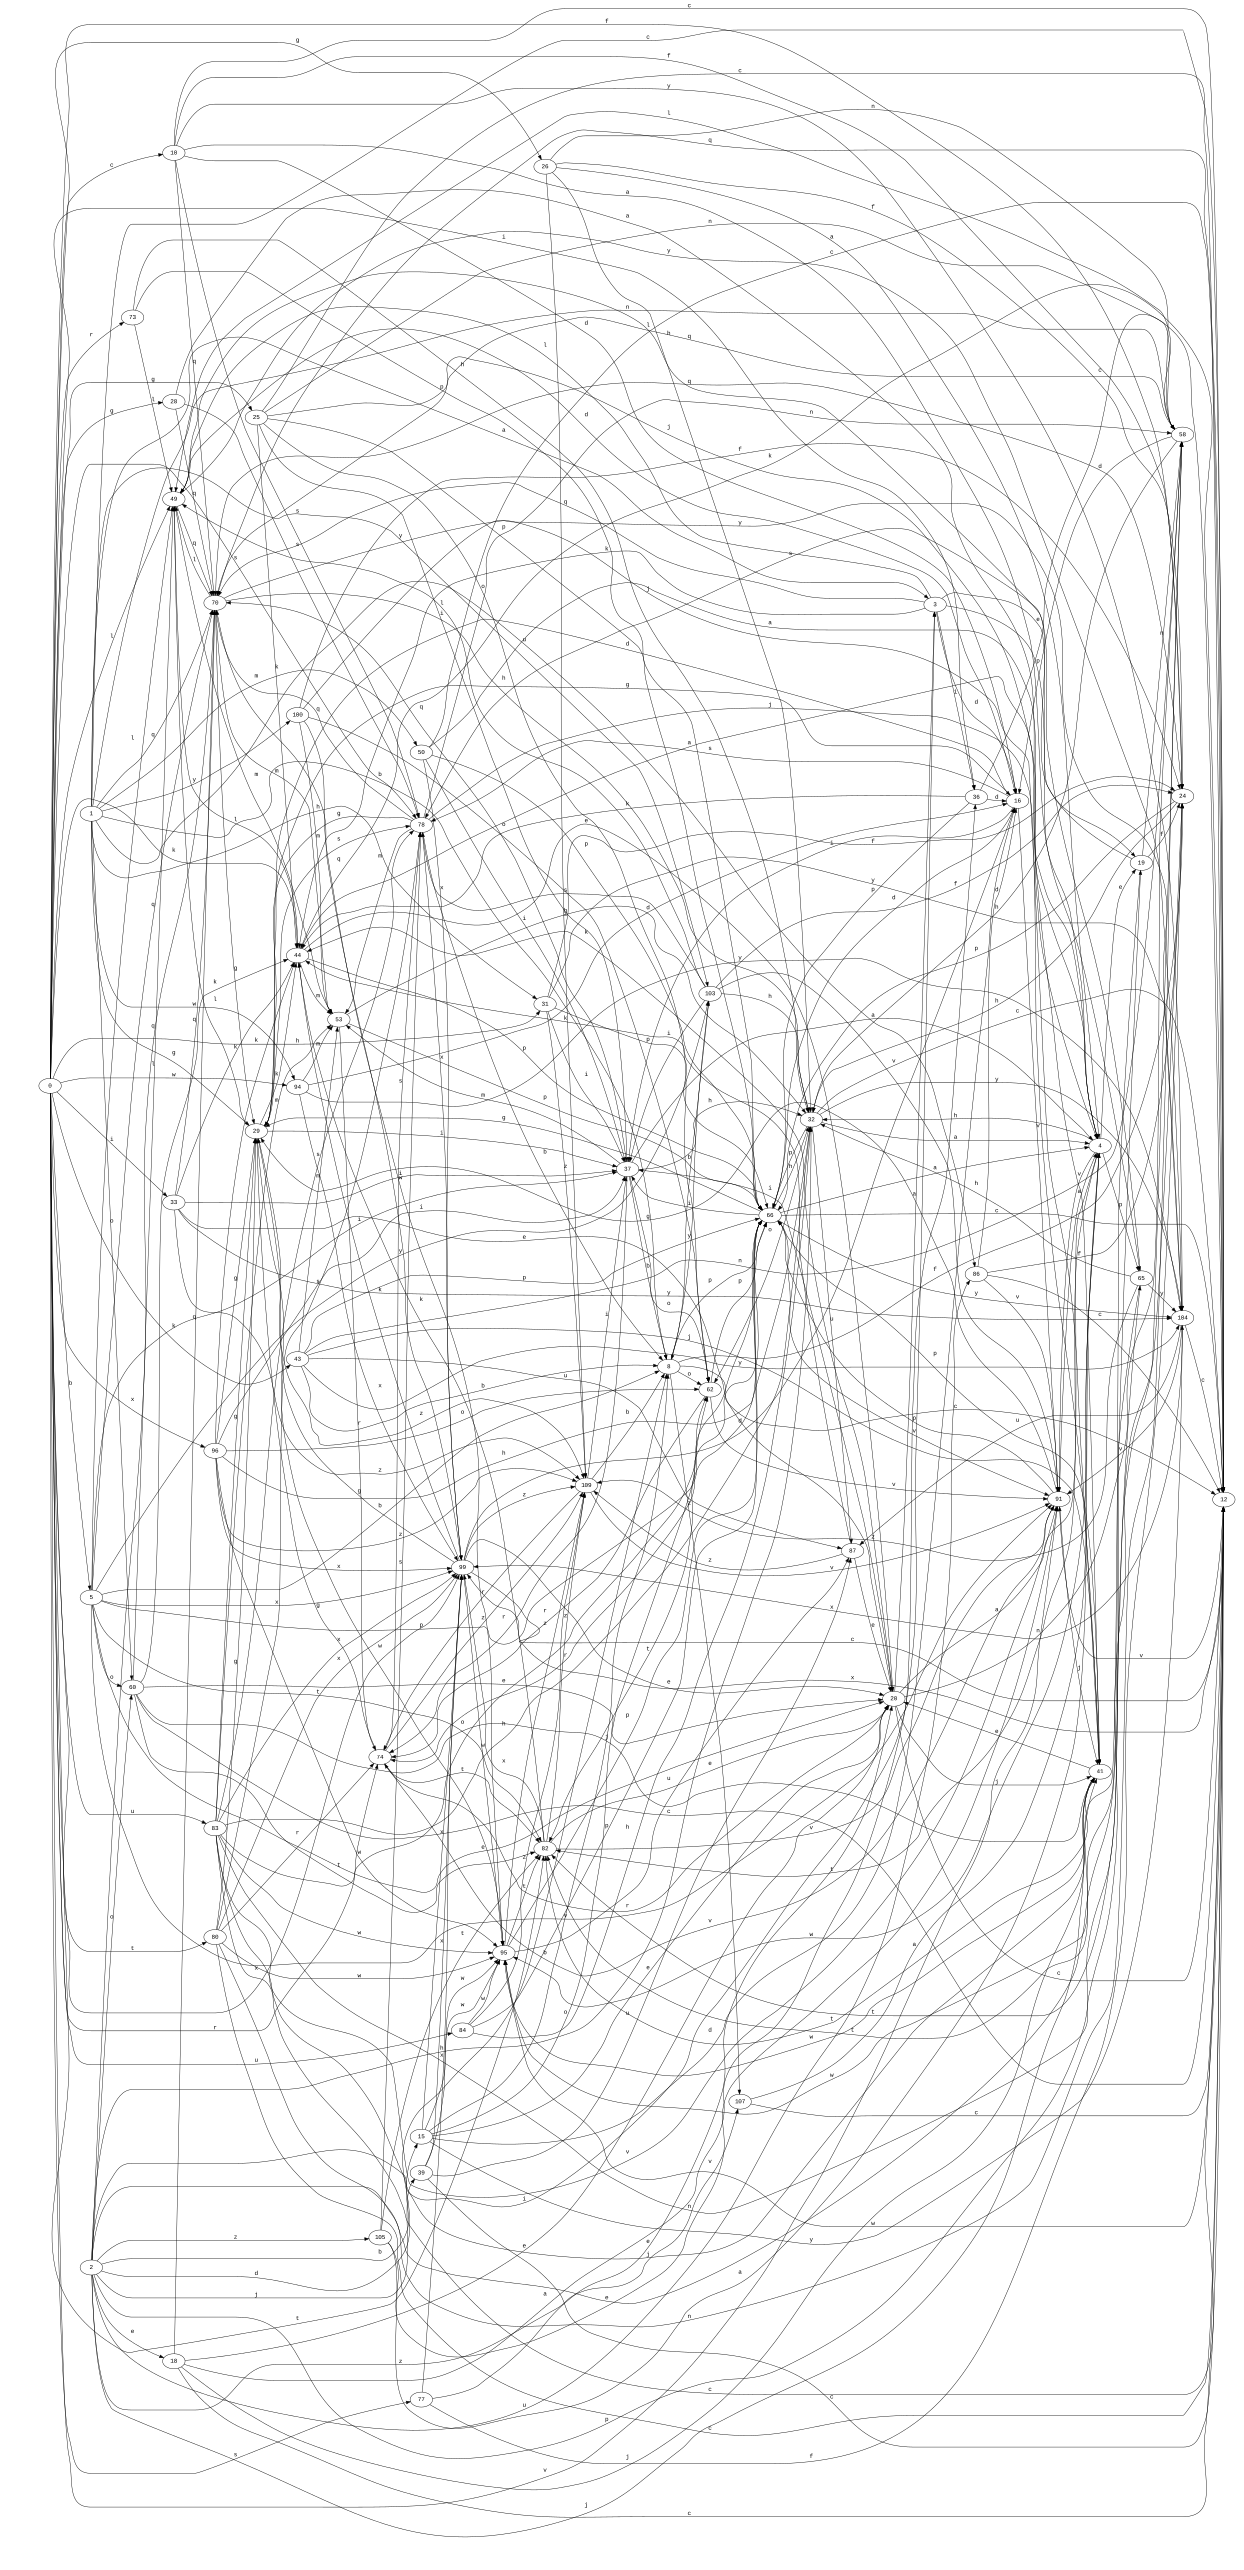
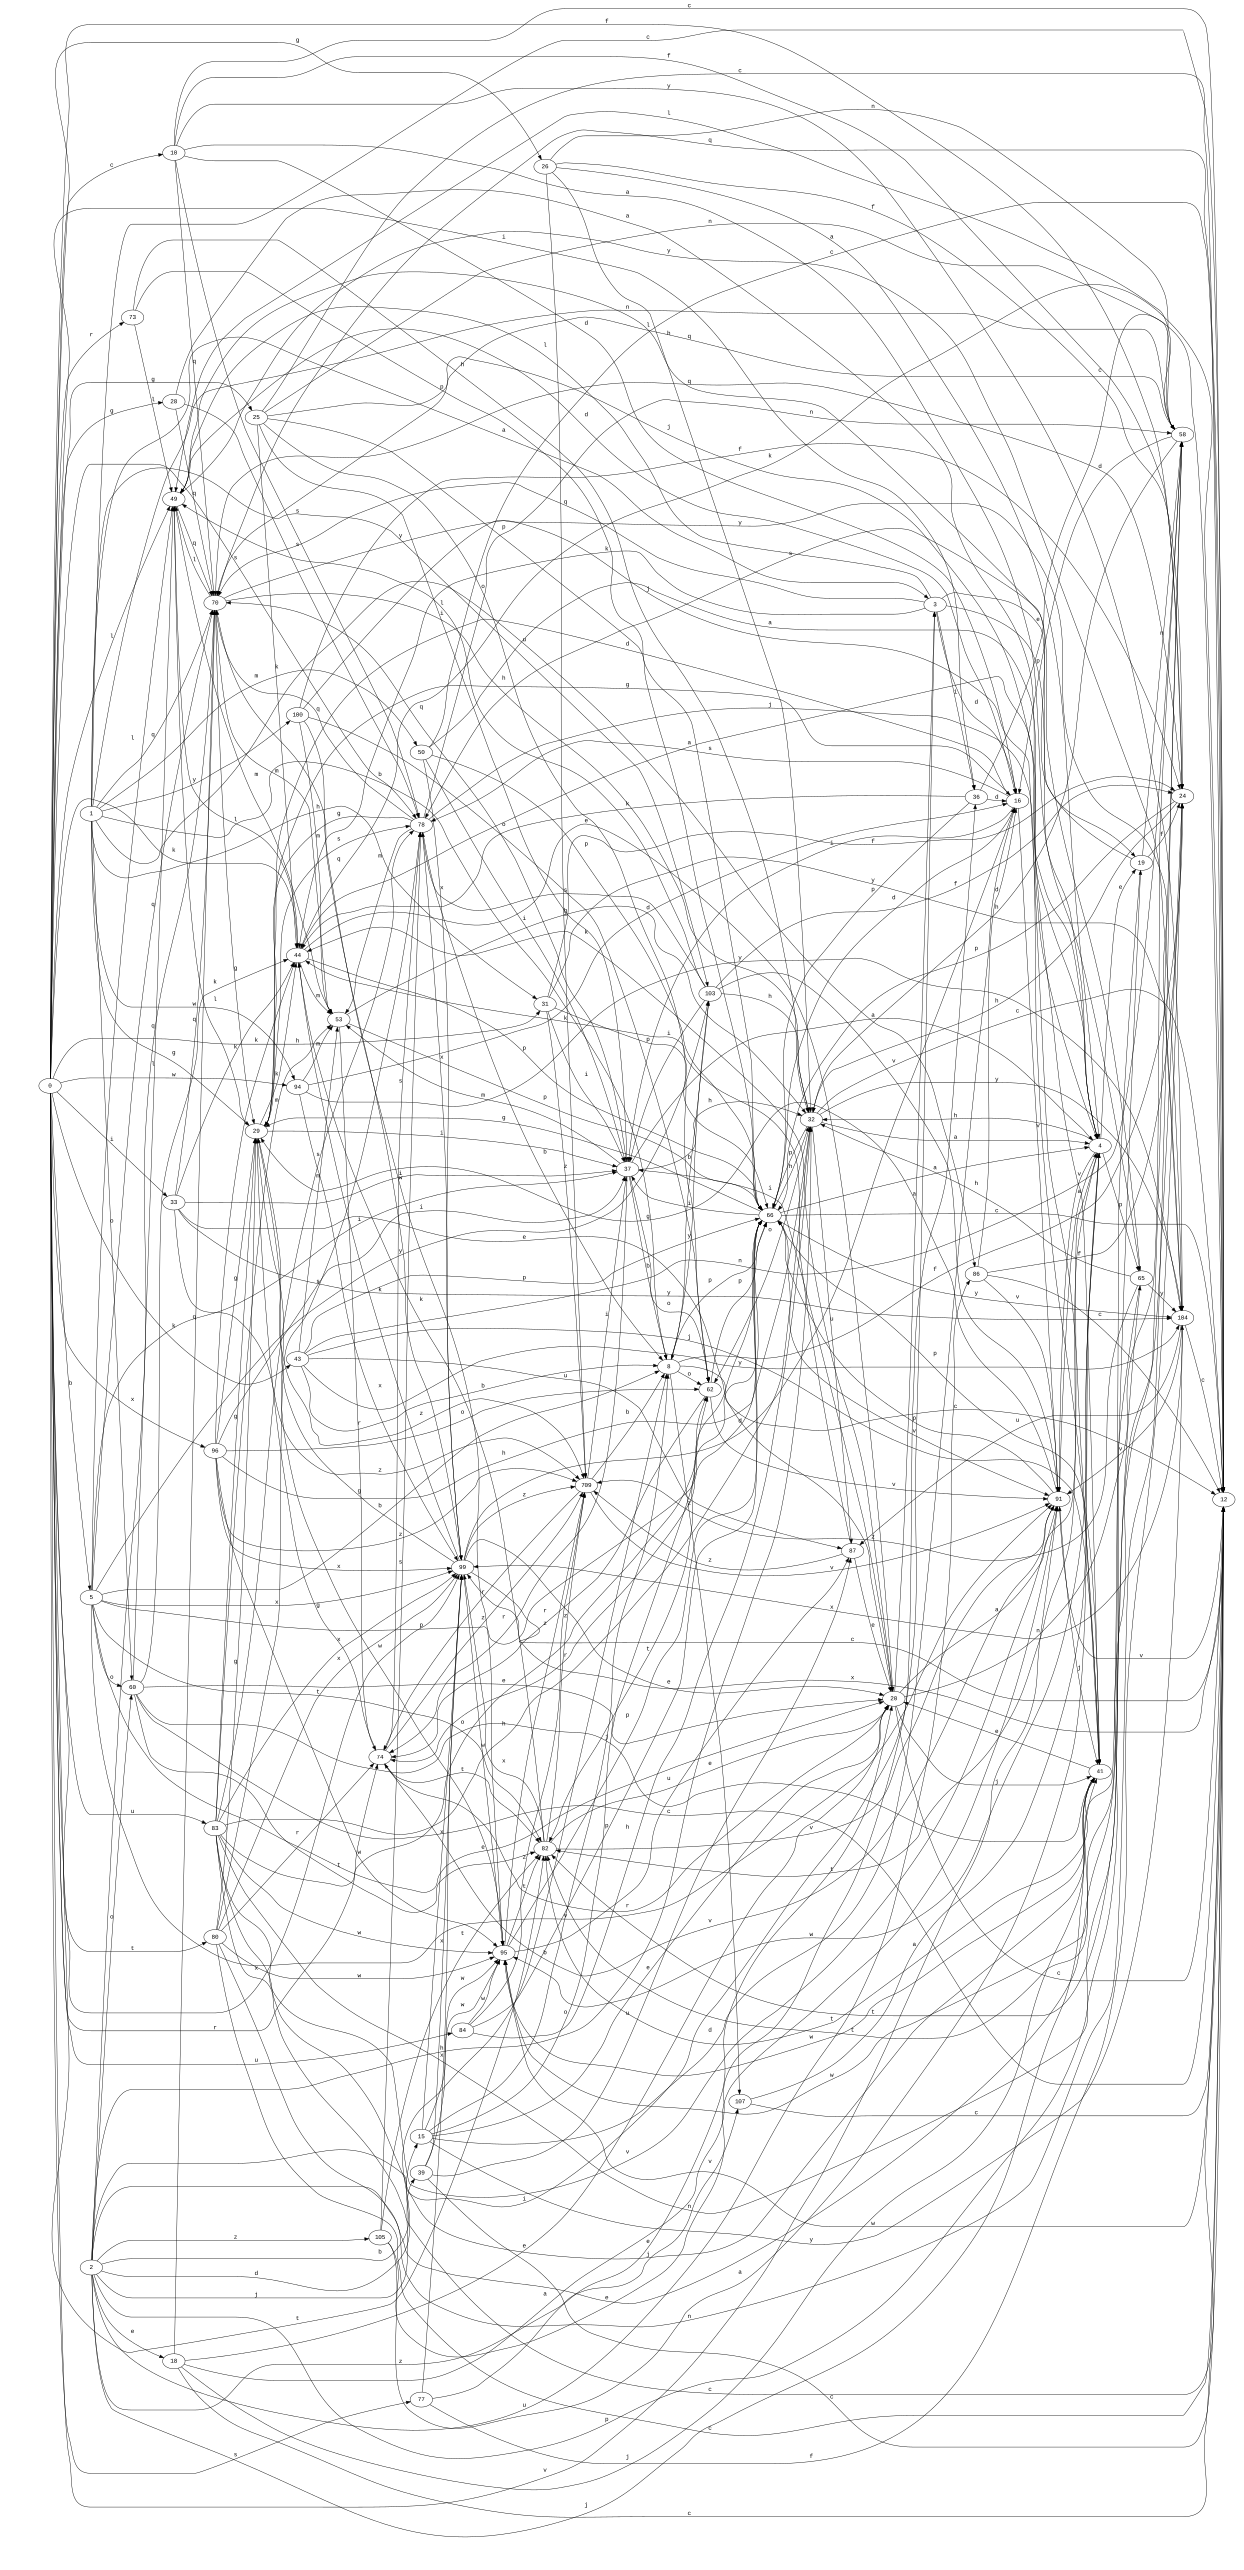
(586, 1485) -> (586, 1485)
